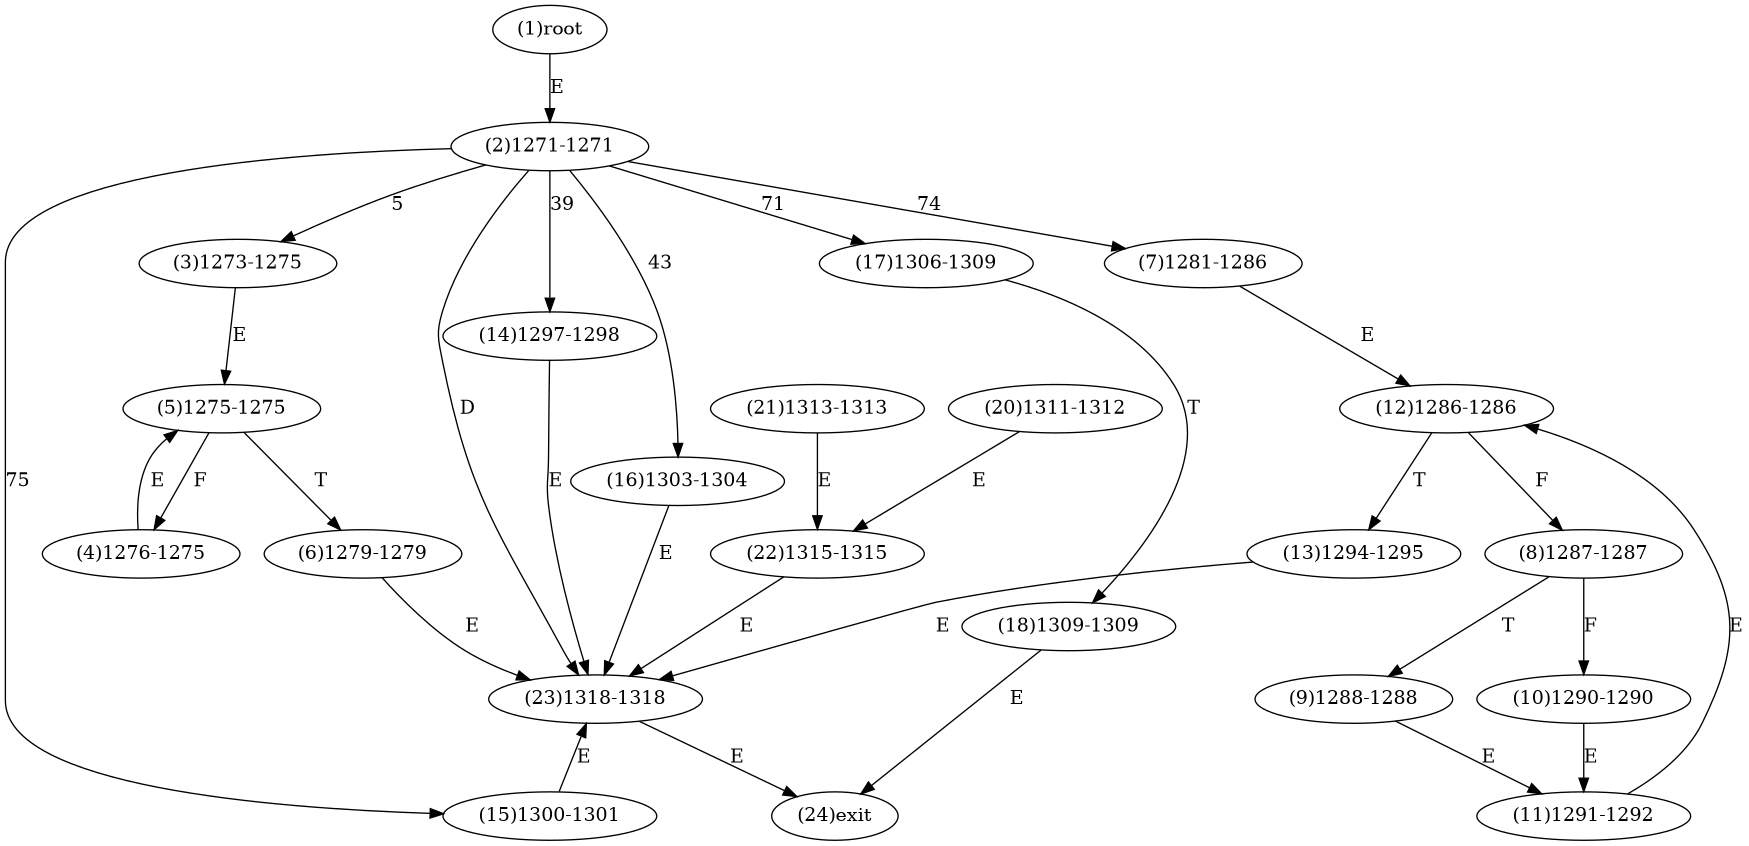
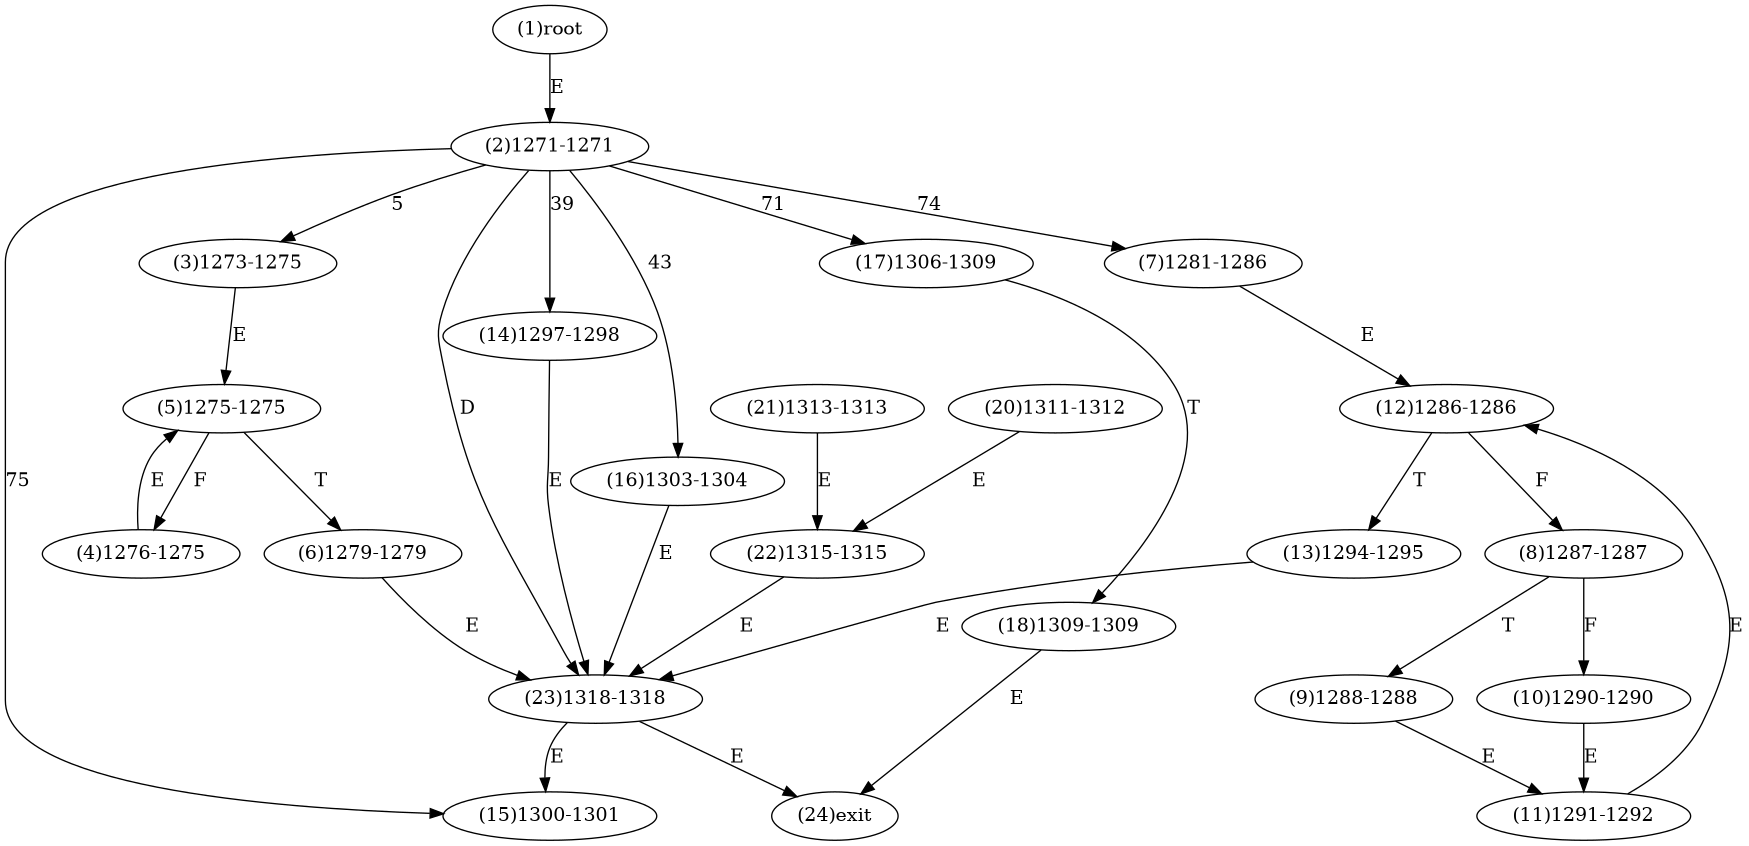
(570, 764) -> (550, 748)
